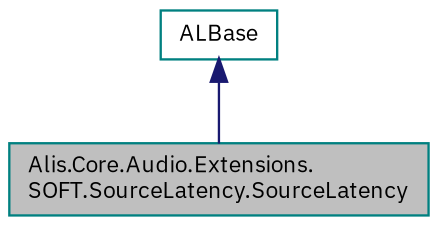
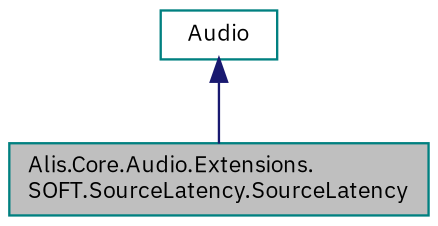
(219, 35) -> (219, 35)
